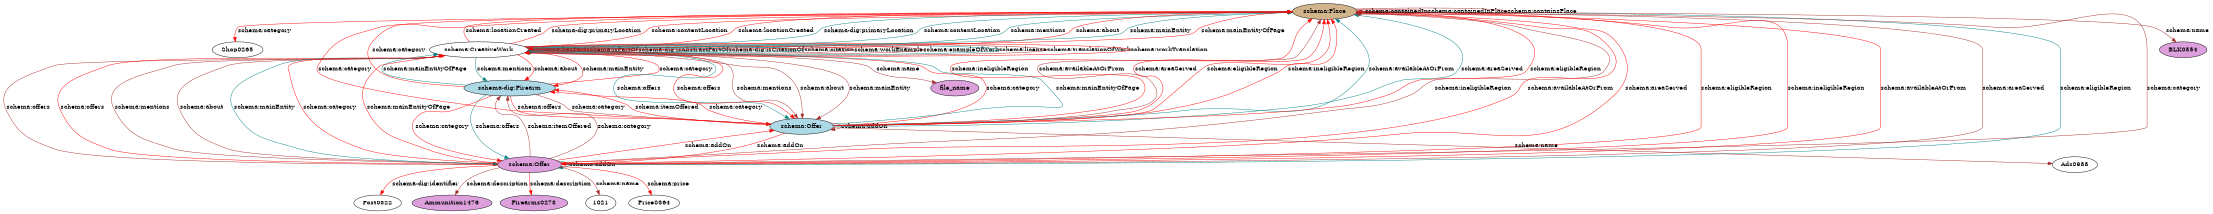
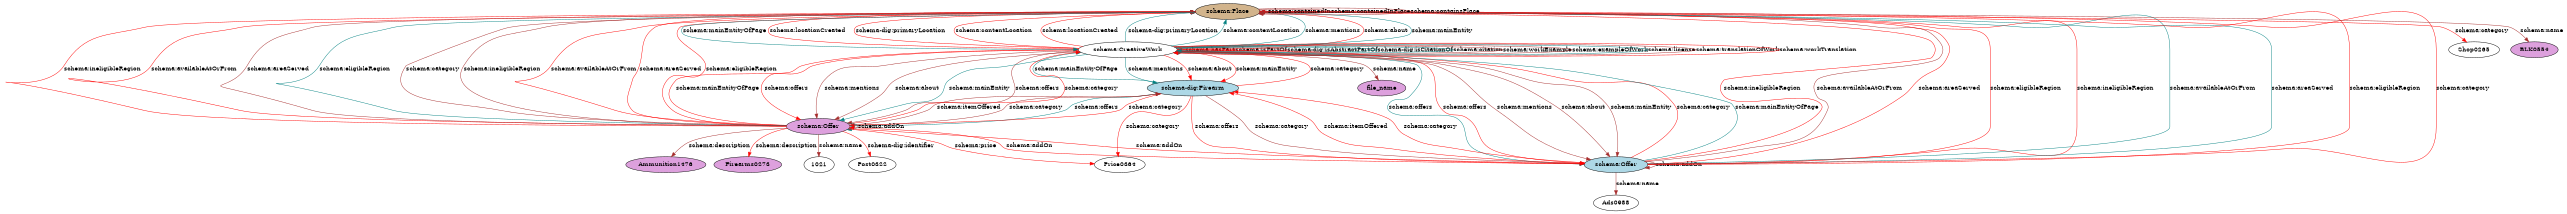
(766, 16) -> (1144, 112)
(1067, 41) -> (687, 35)
